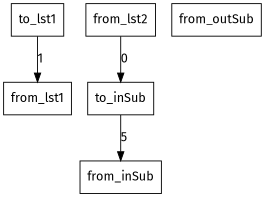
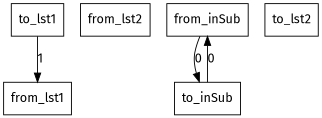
(217, 20) -> none
none -> (292, 20)
(121, 55) -> (195, 54)
(124, 138) -> (211, 59)
